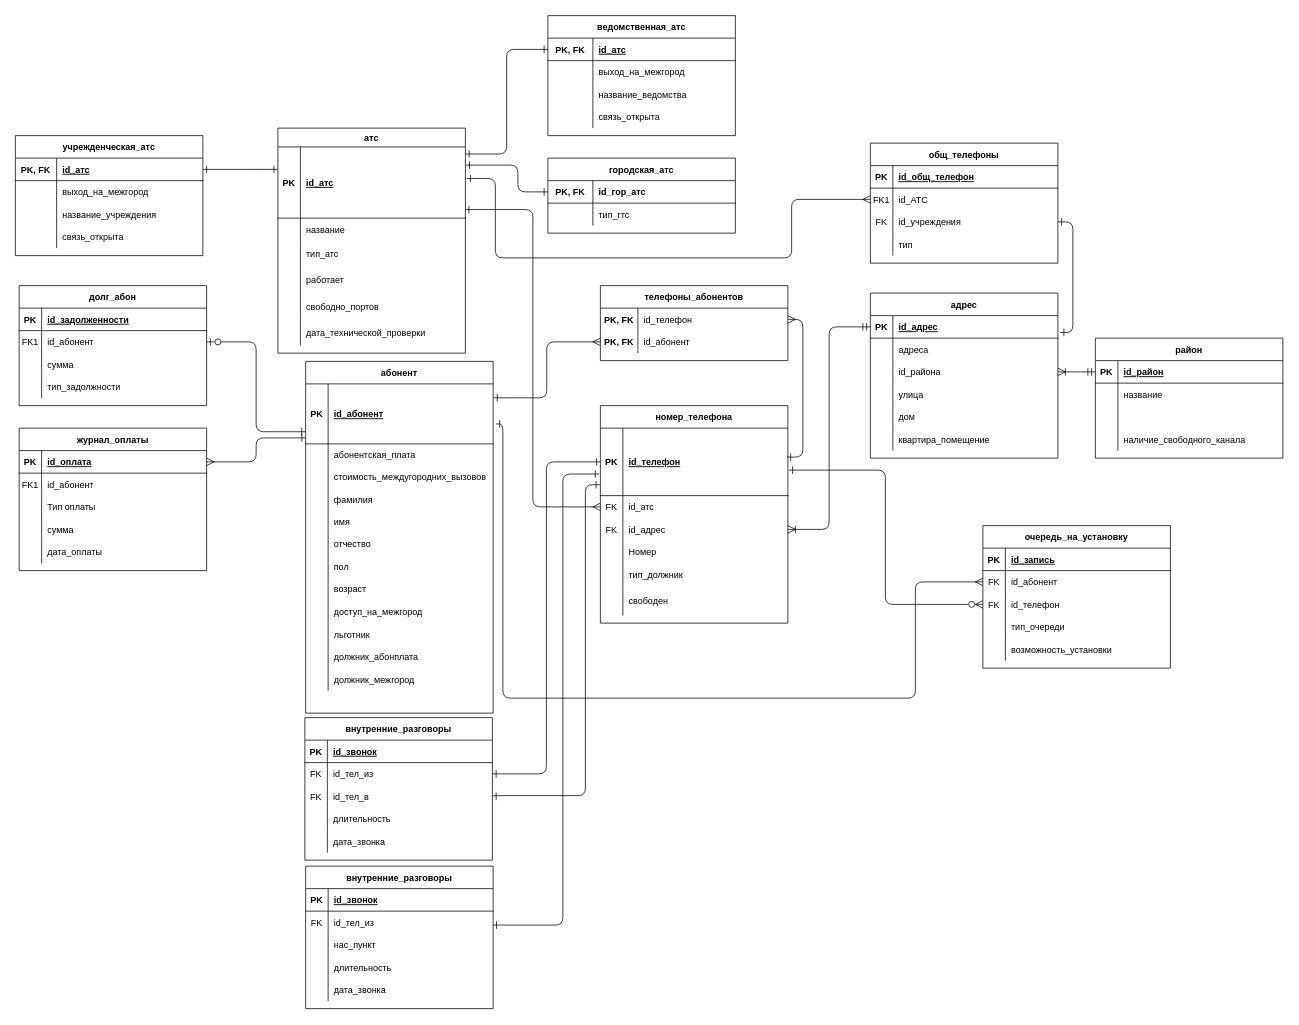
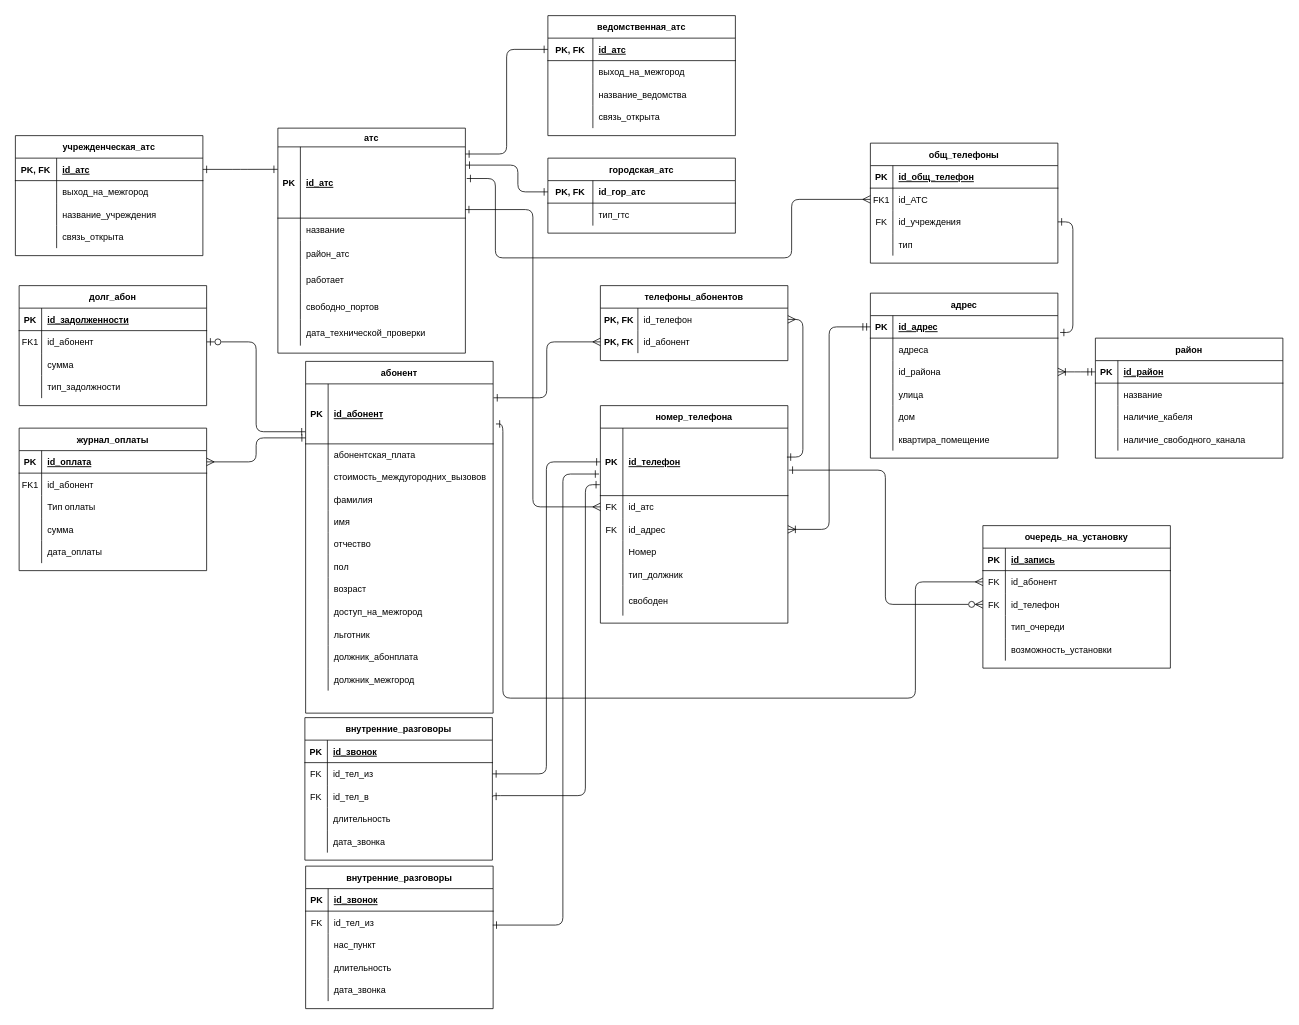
(324, 254) -> (329, 254)
none -> (1200, 417)
